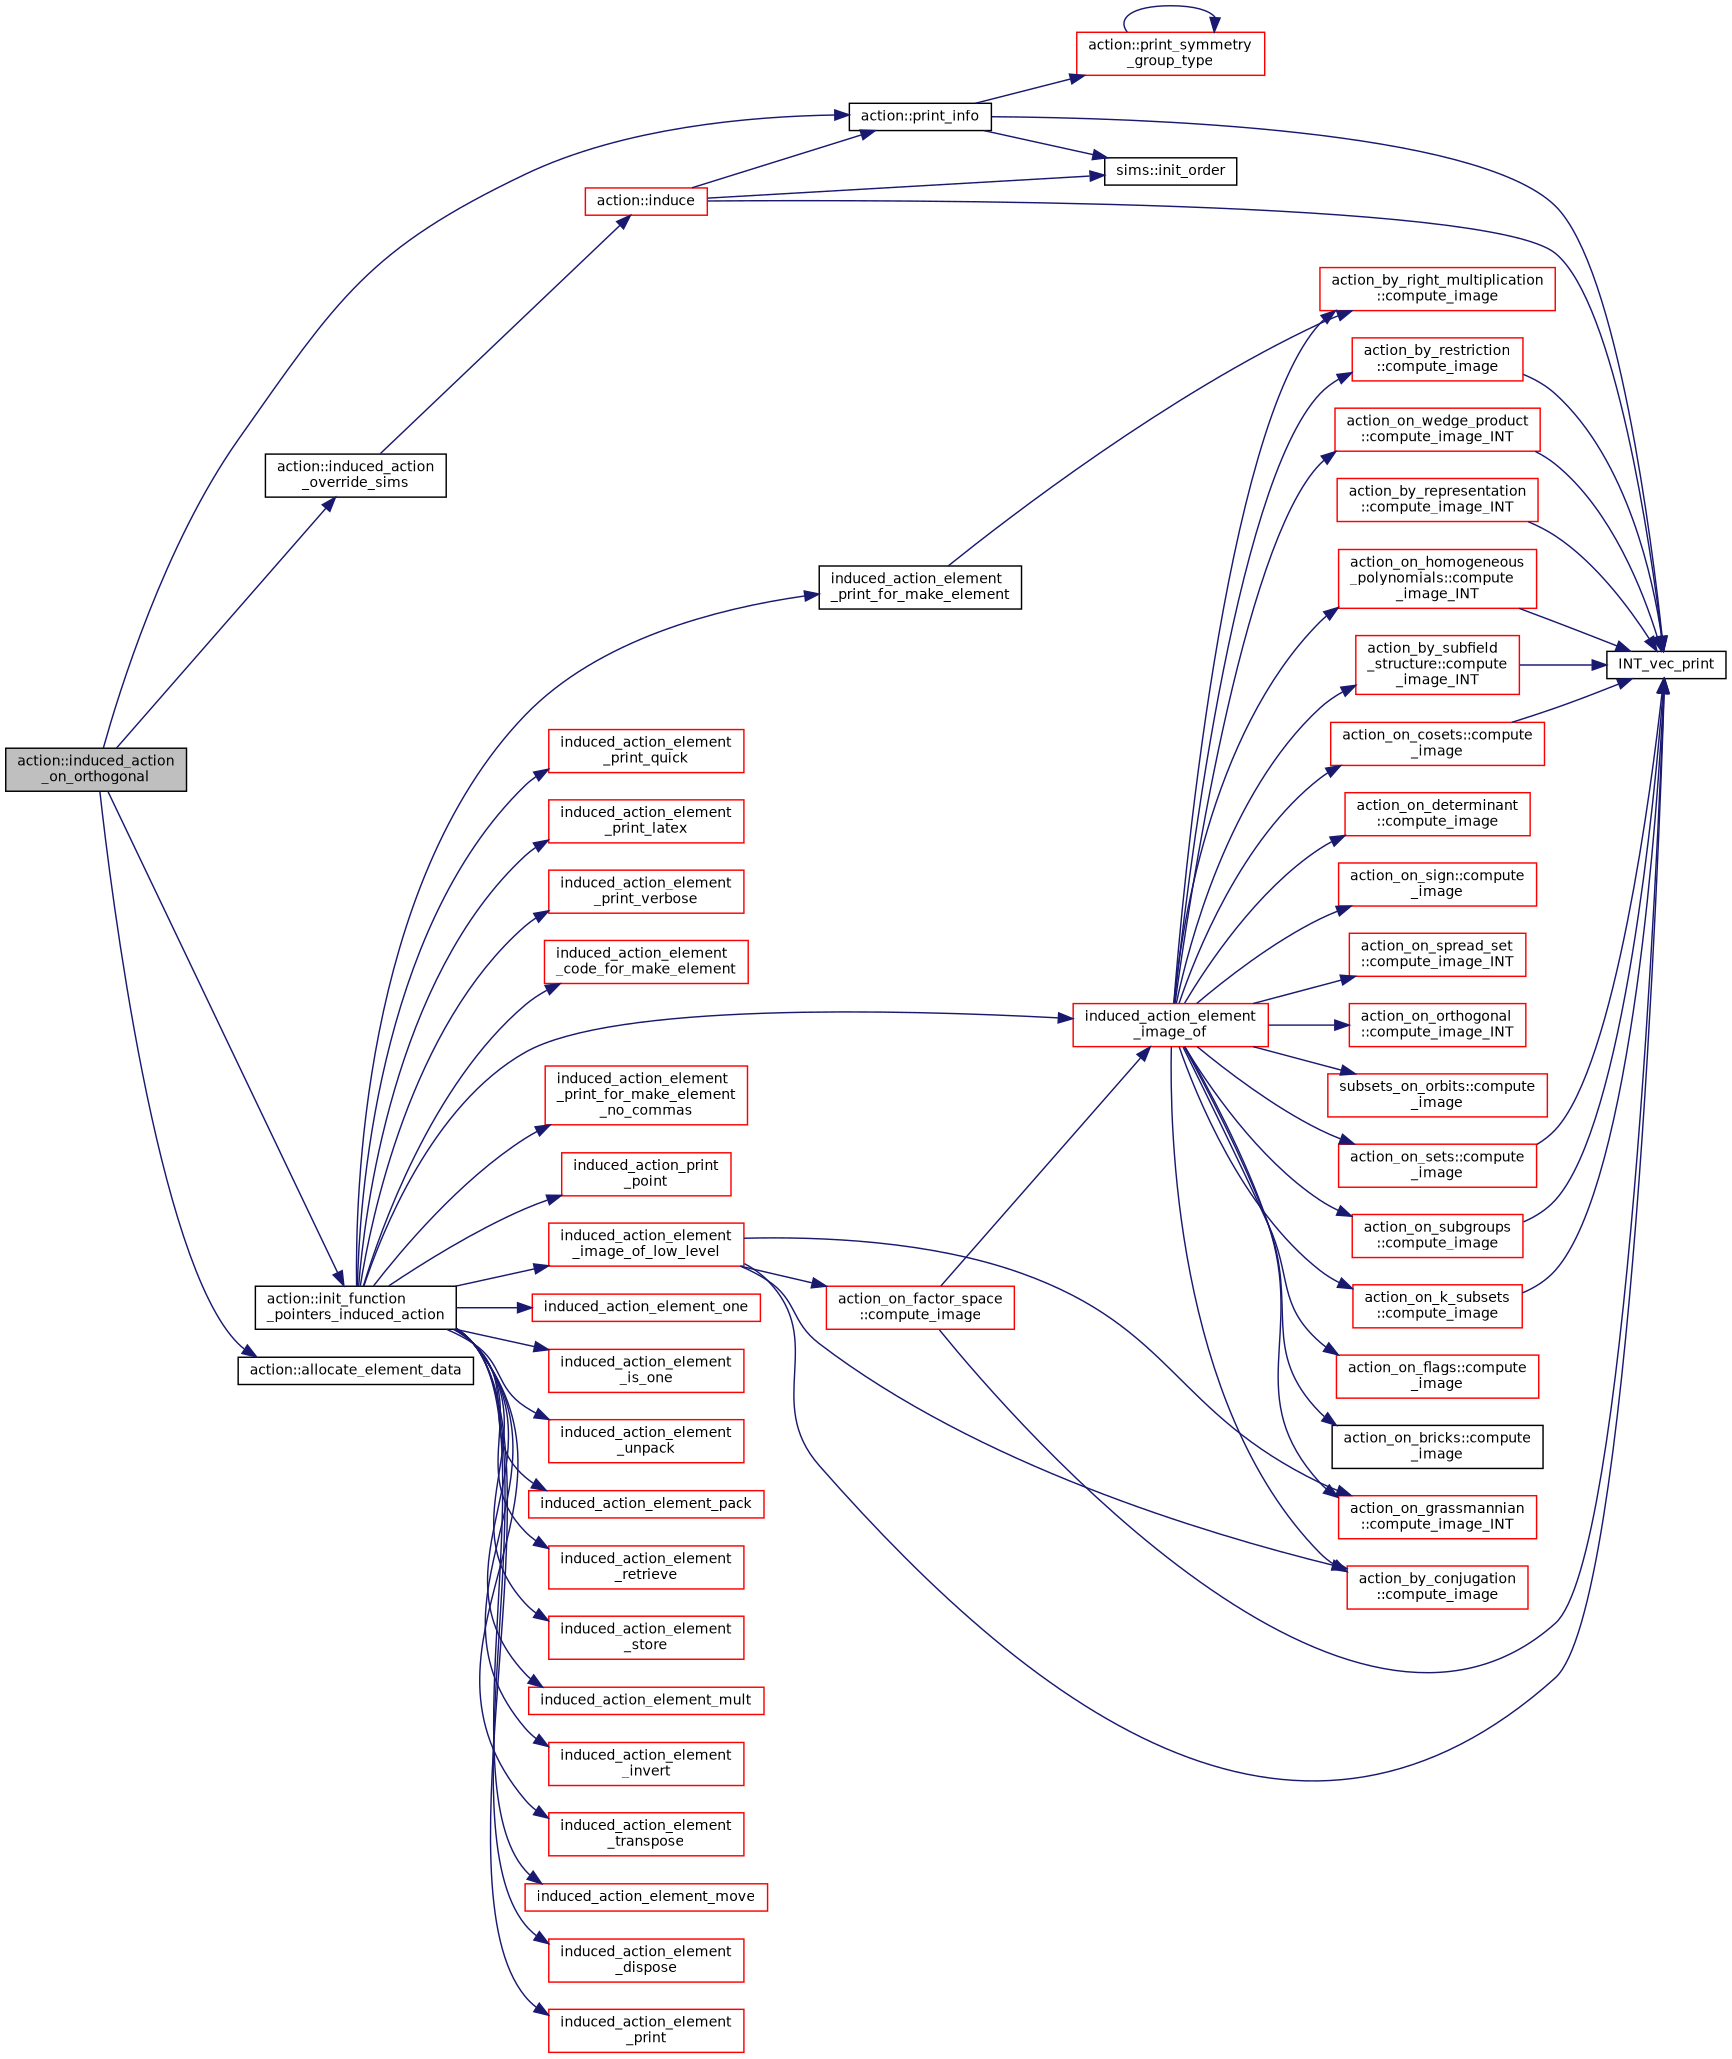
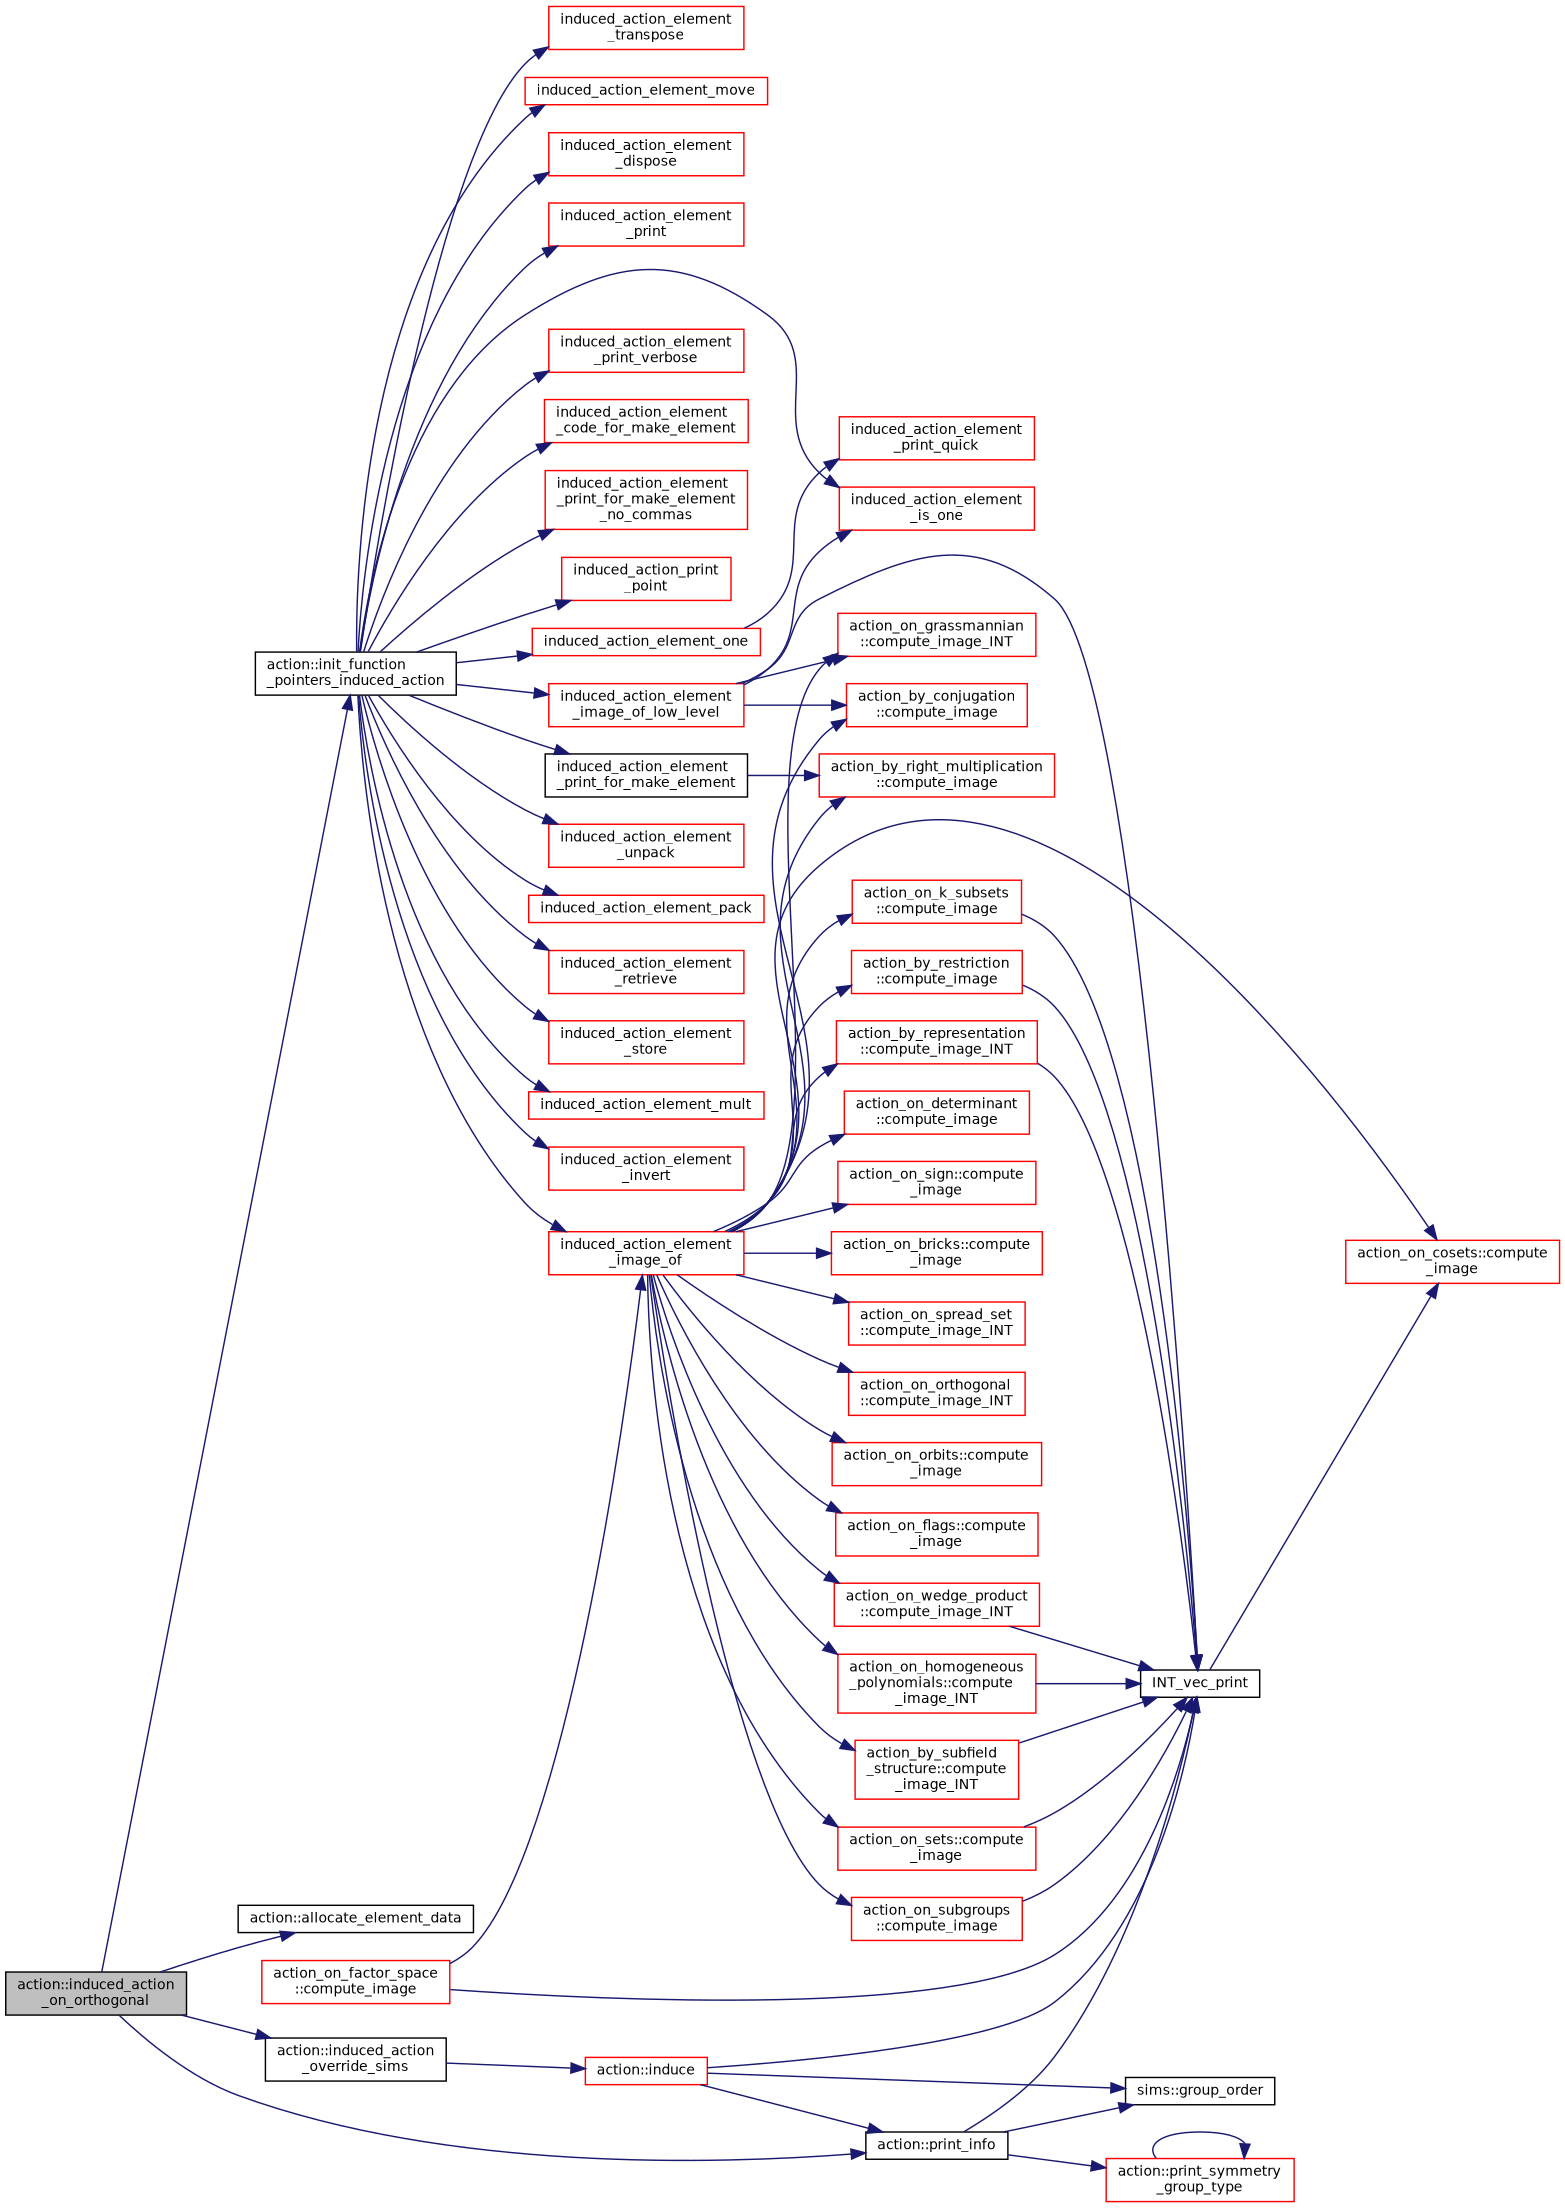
(1171, 171) -> (1200, 2091)
(1566, 704) -> (1320, 1483)
(646, 821) -> none
(399, 1013) -> (793, 552)
(1438, 1095) -> (937, 1464)
none -> (789, 1161)
(776, 1274) -> (794, 608)
(1438, 1447) -> (937, 1253)
